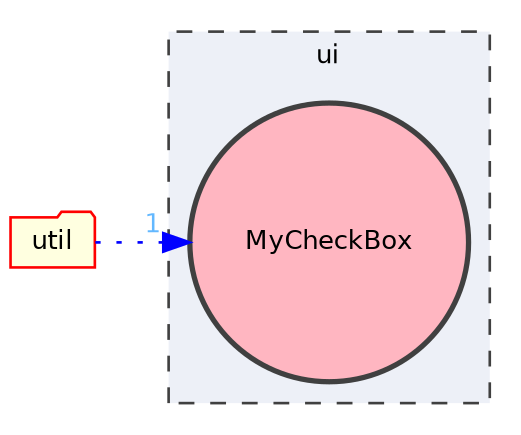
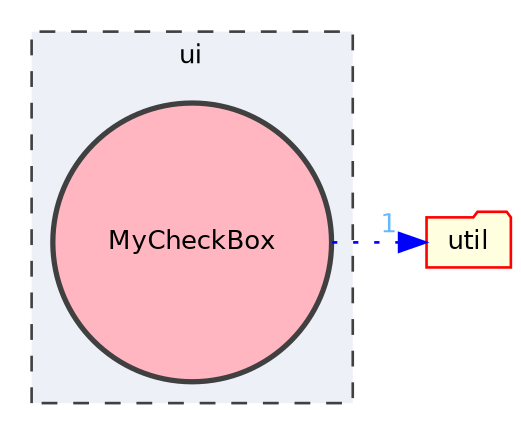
(129, 242) -> (369, 242)
